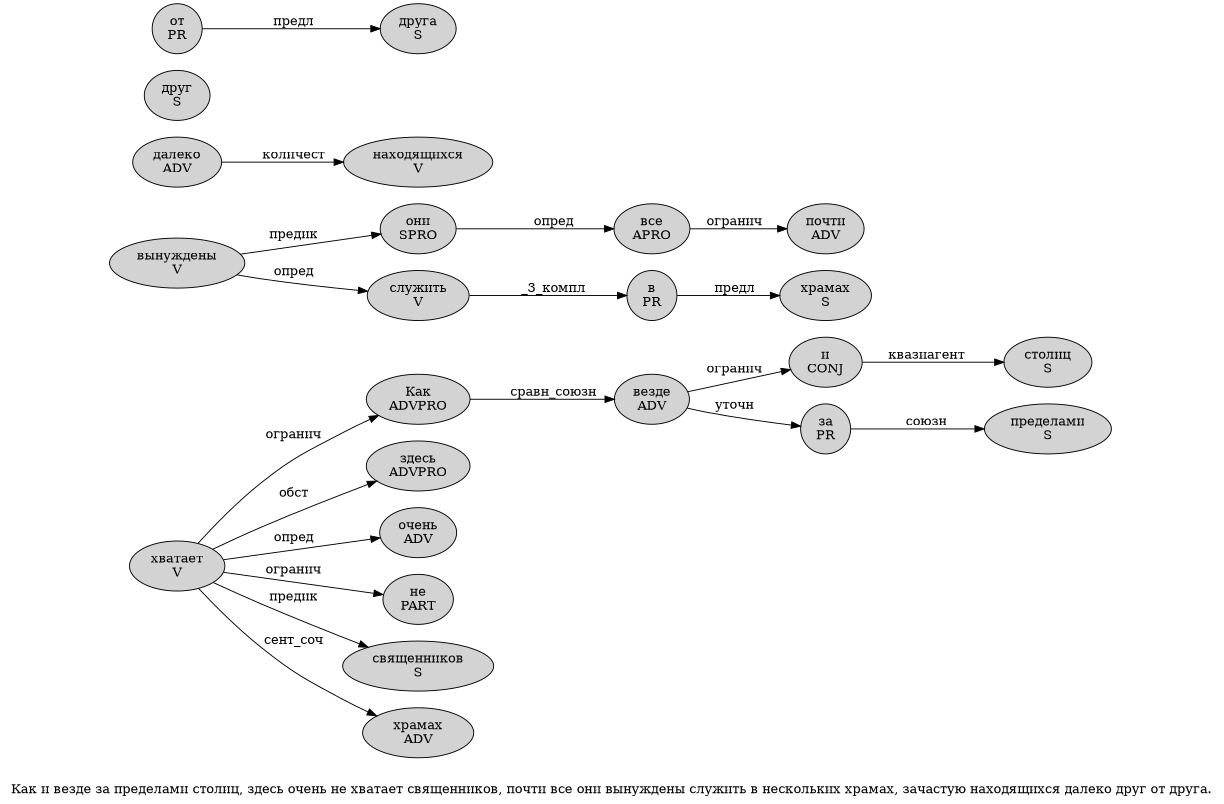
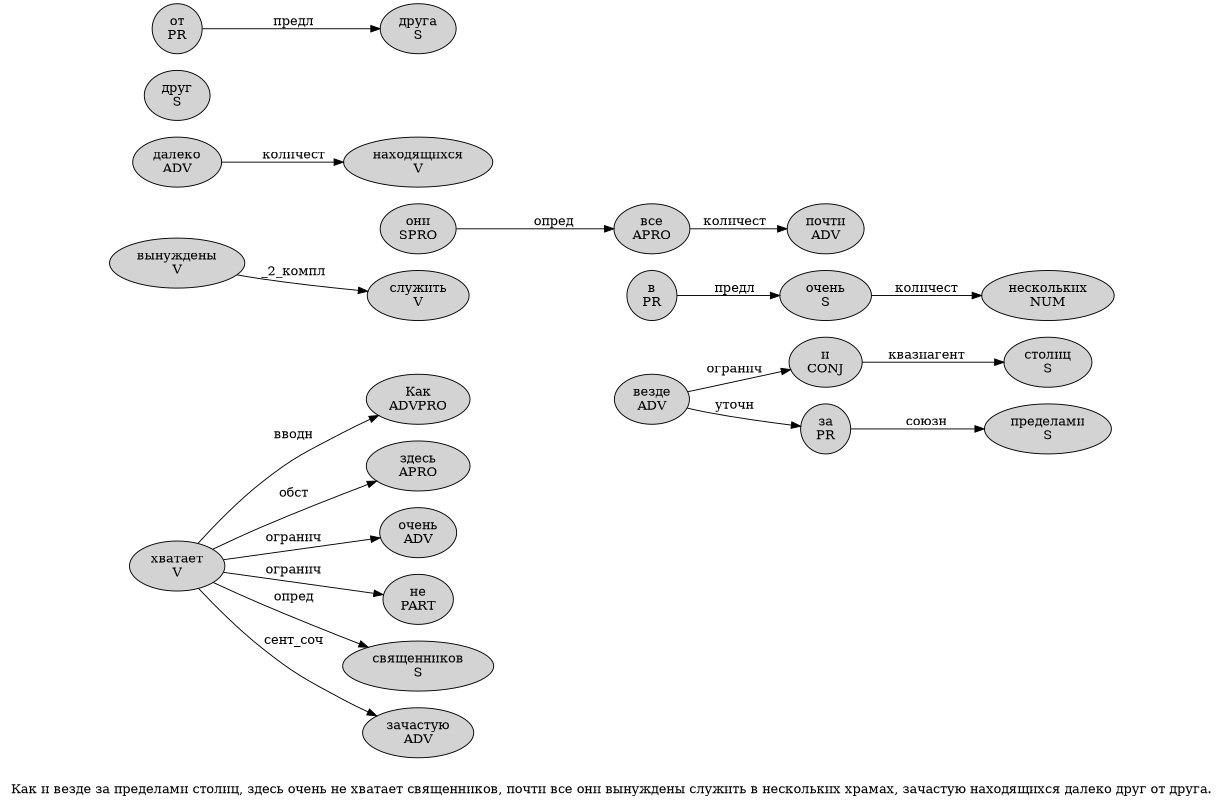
(735, 222) -> (735, 222)
(306, 245) -> none
(294, 272) -> (294, 272)
(543, 296) -> none
(826, 296) -> (826, 296)
none -> (1048, 296)
(537, 399) -> none
(294, 435) -> (294, 435)
(418, 466) -> (418, 466)
(294, 538) -> (294, 538)
(294, 597) -> (294, 597)
(418, 733) -> (418, 733)
